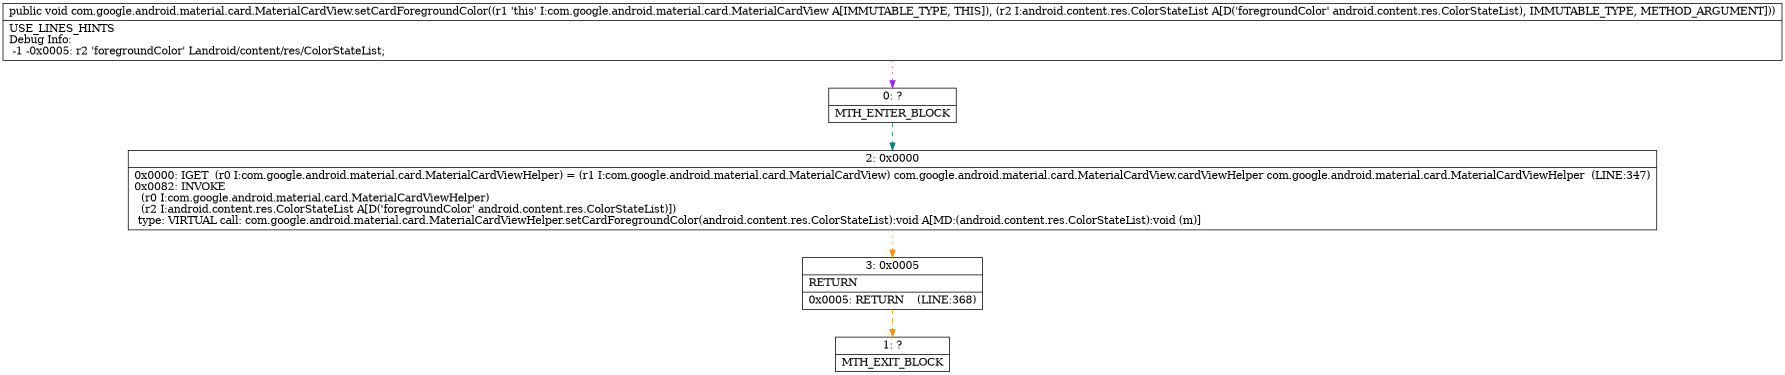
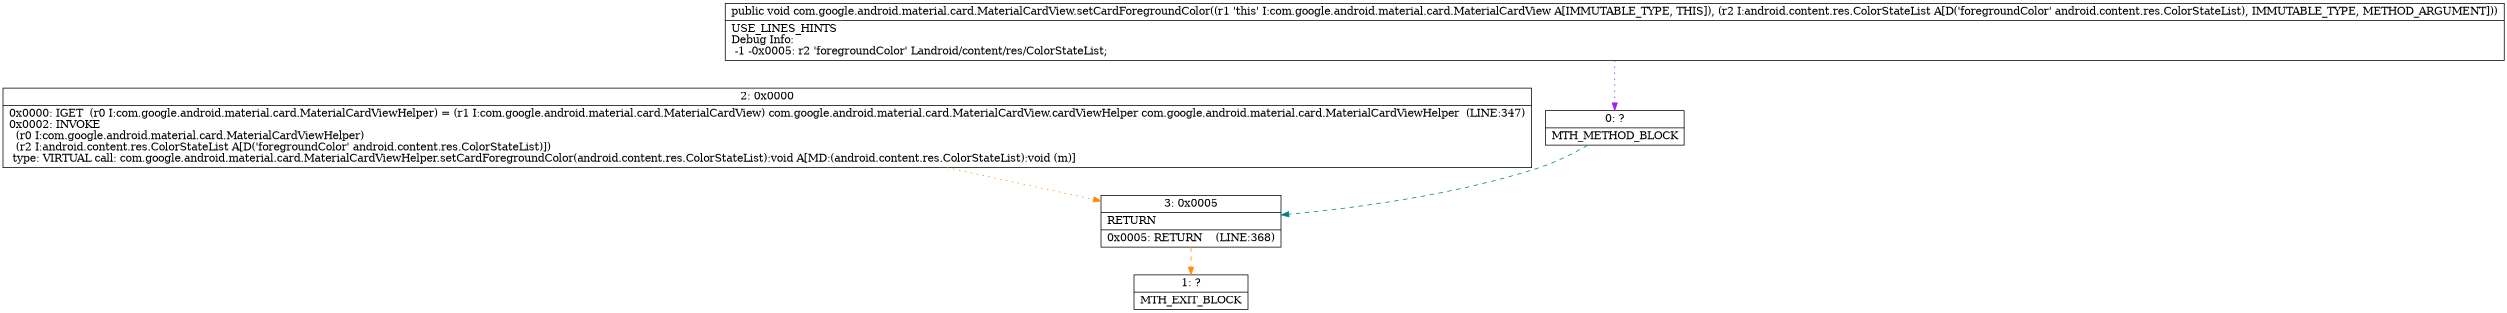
(892, 114) -> (1615, 136)
(892, 133) -> (1442, 193)
(183, 187) -> (58, 125)
